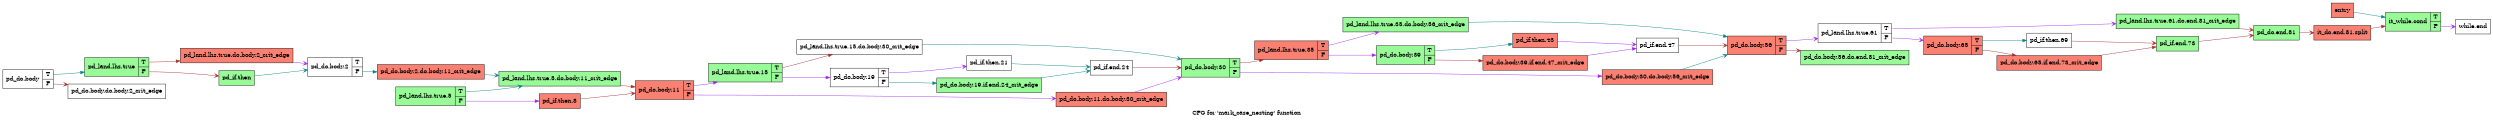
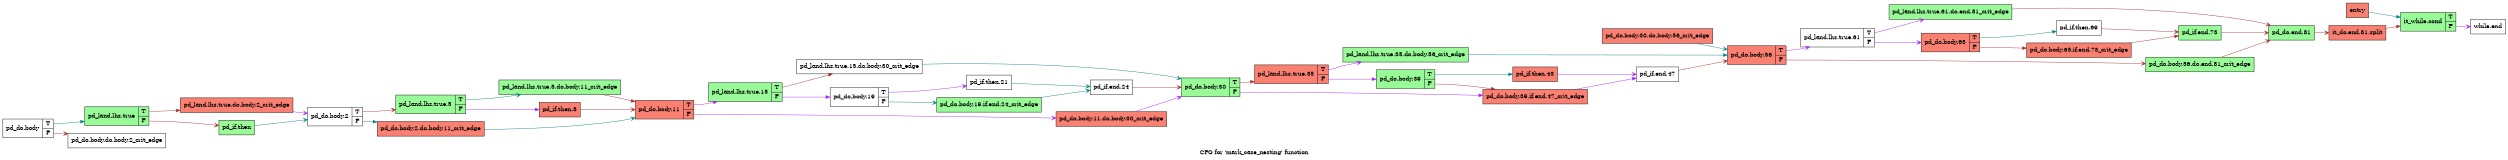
none -> (2244, 49)
(1419, 74) -> (1359, 93)
(490, 75) -> (558, 127)
(911, 83) -> (911, 102)
none -> (377, 111)
